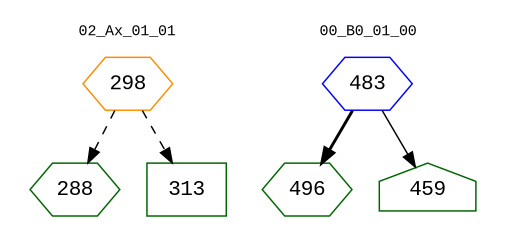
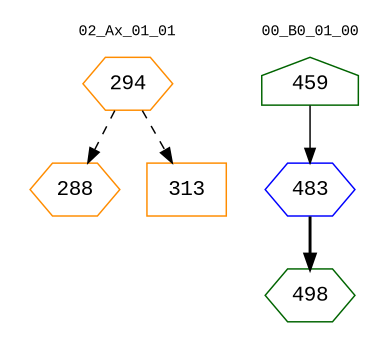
(128, 84) -> (128, 84)
(395, 132) -> (310, 127)
(75, 190) -> (75, 190)
(187, 190) -> (187, 190)
(307, 190) -> (310, 295)
